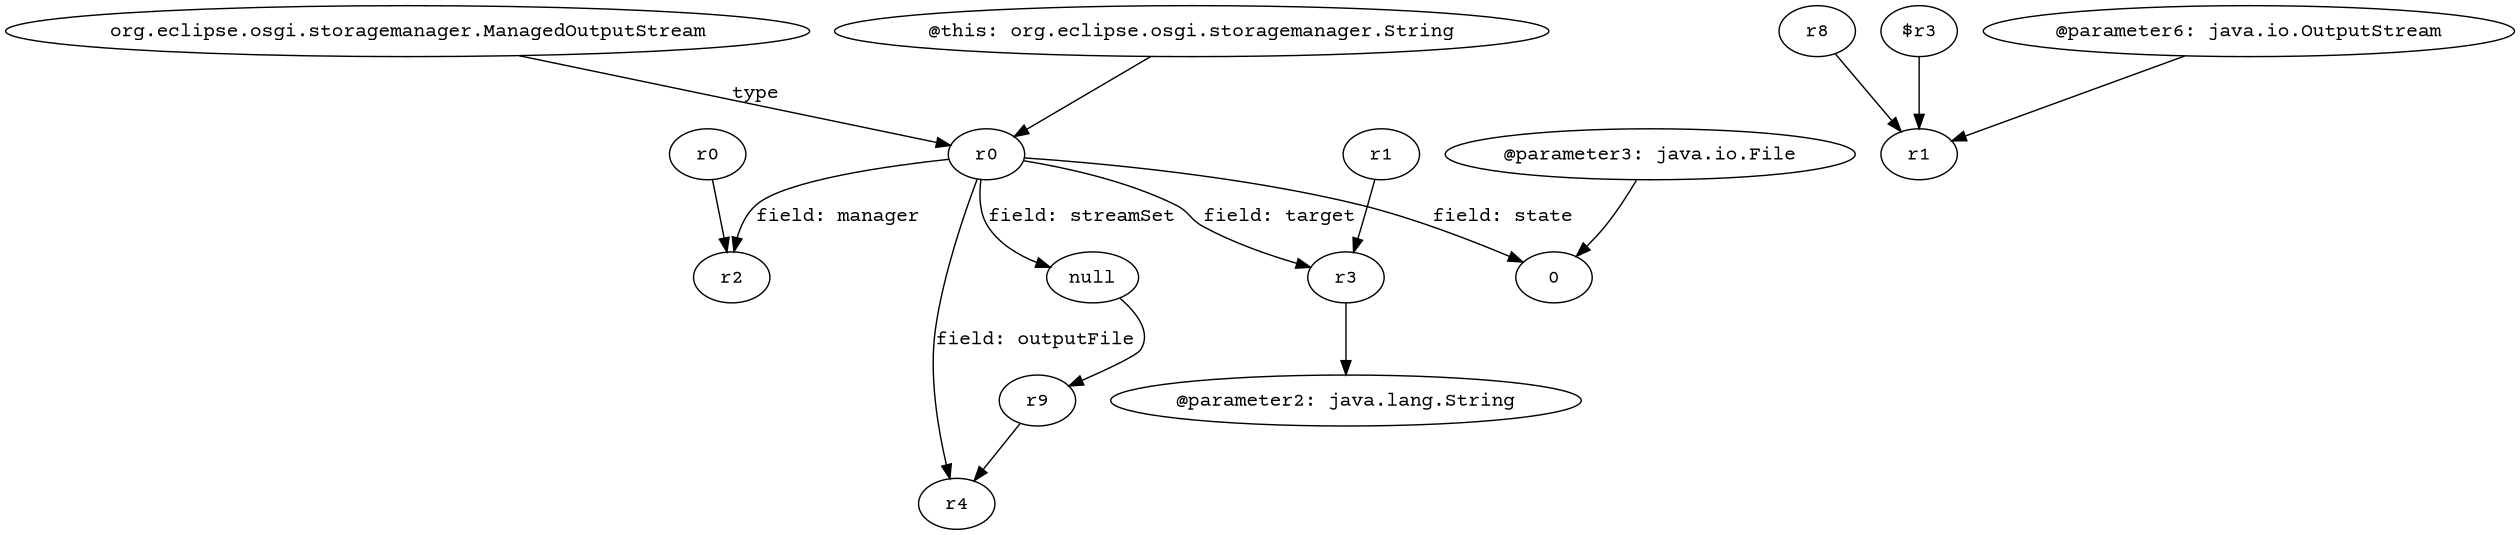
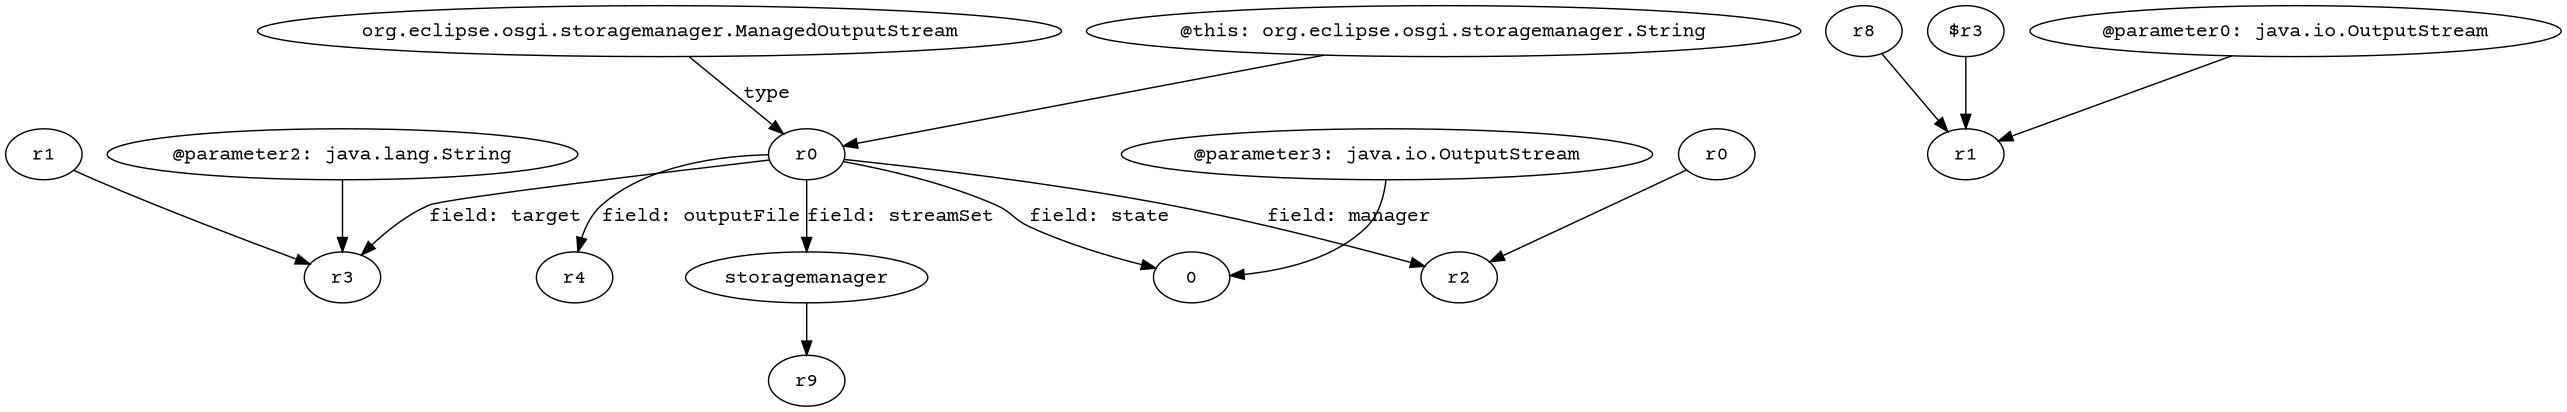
(2249, 31) -> (2296, 31)
(1650, 154) -> (1387, 154)
(1093, 277) -> (807, 277)
(1346, 332) -> (342, 209)
(1002, 447) -> none
